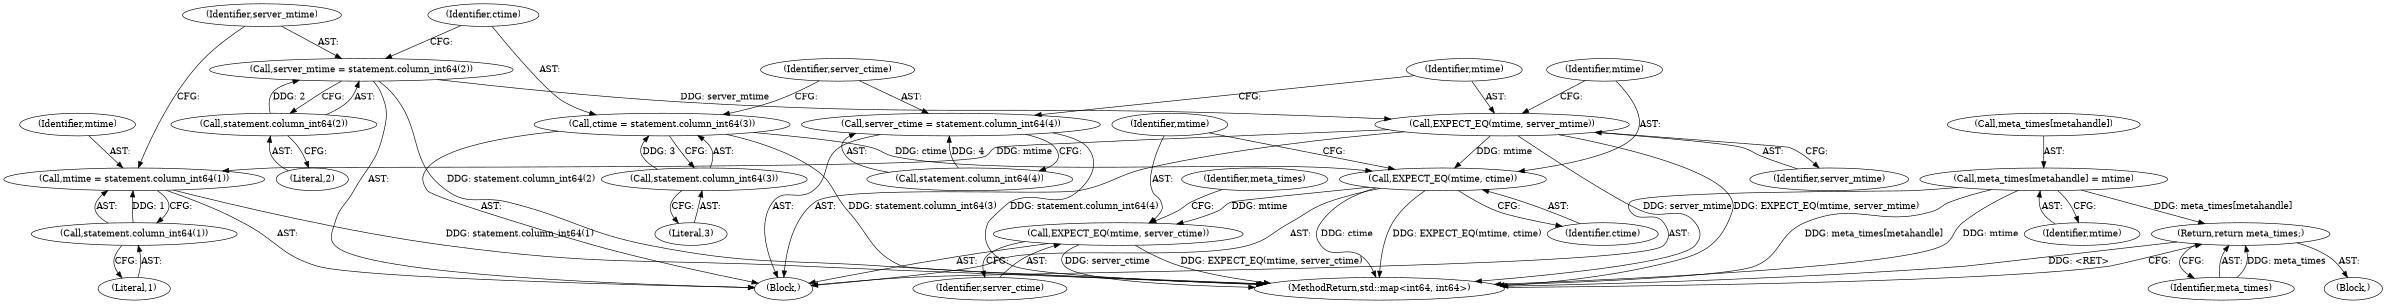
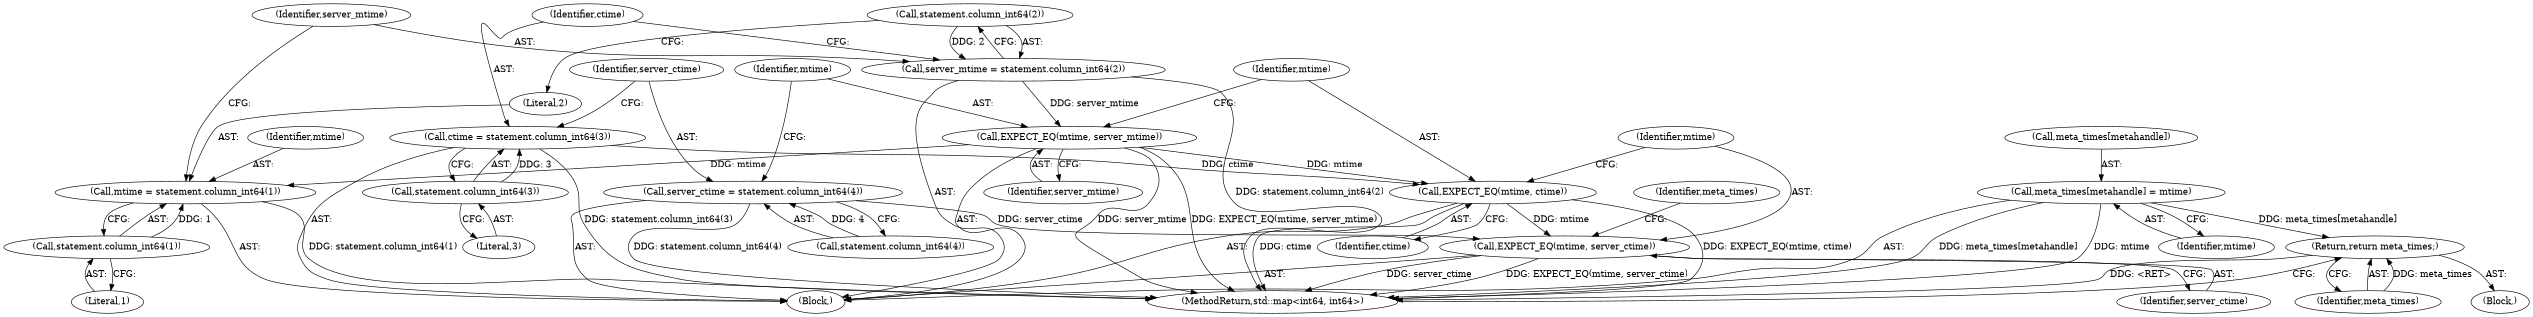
(274, 160) -> (335, 111)
none -> (1162, 234)
